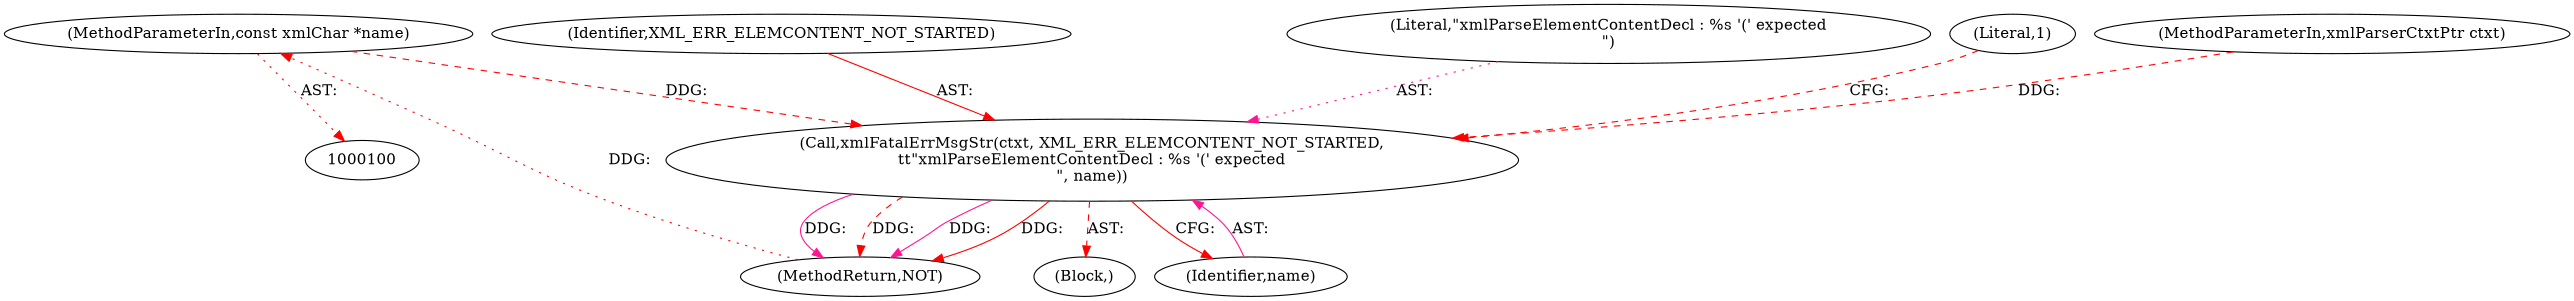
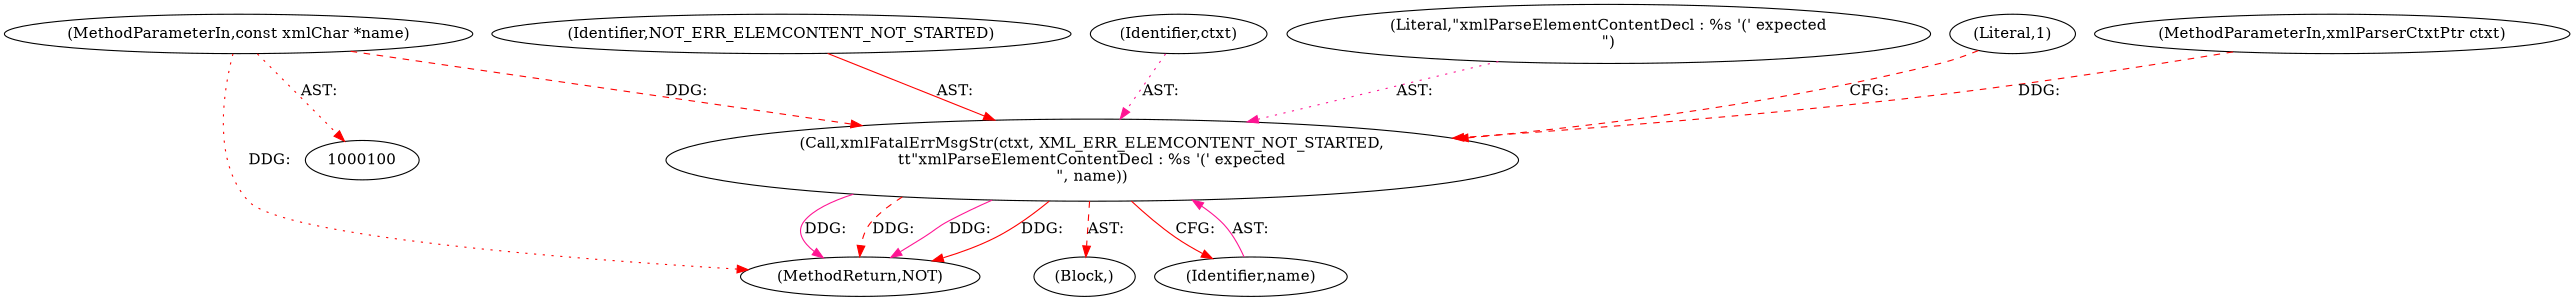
(781, 34) -> (781, 34)
none -> (1179, 34)
(539, 172) -> (414, 241)
